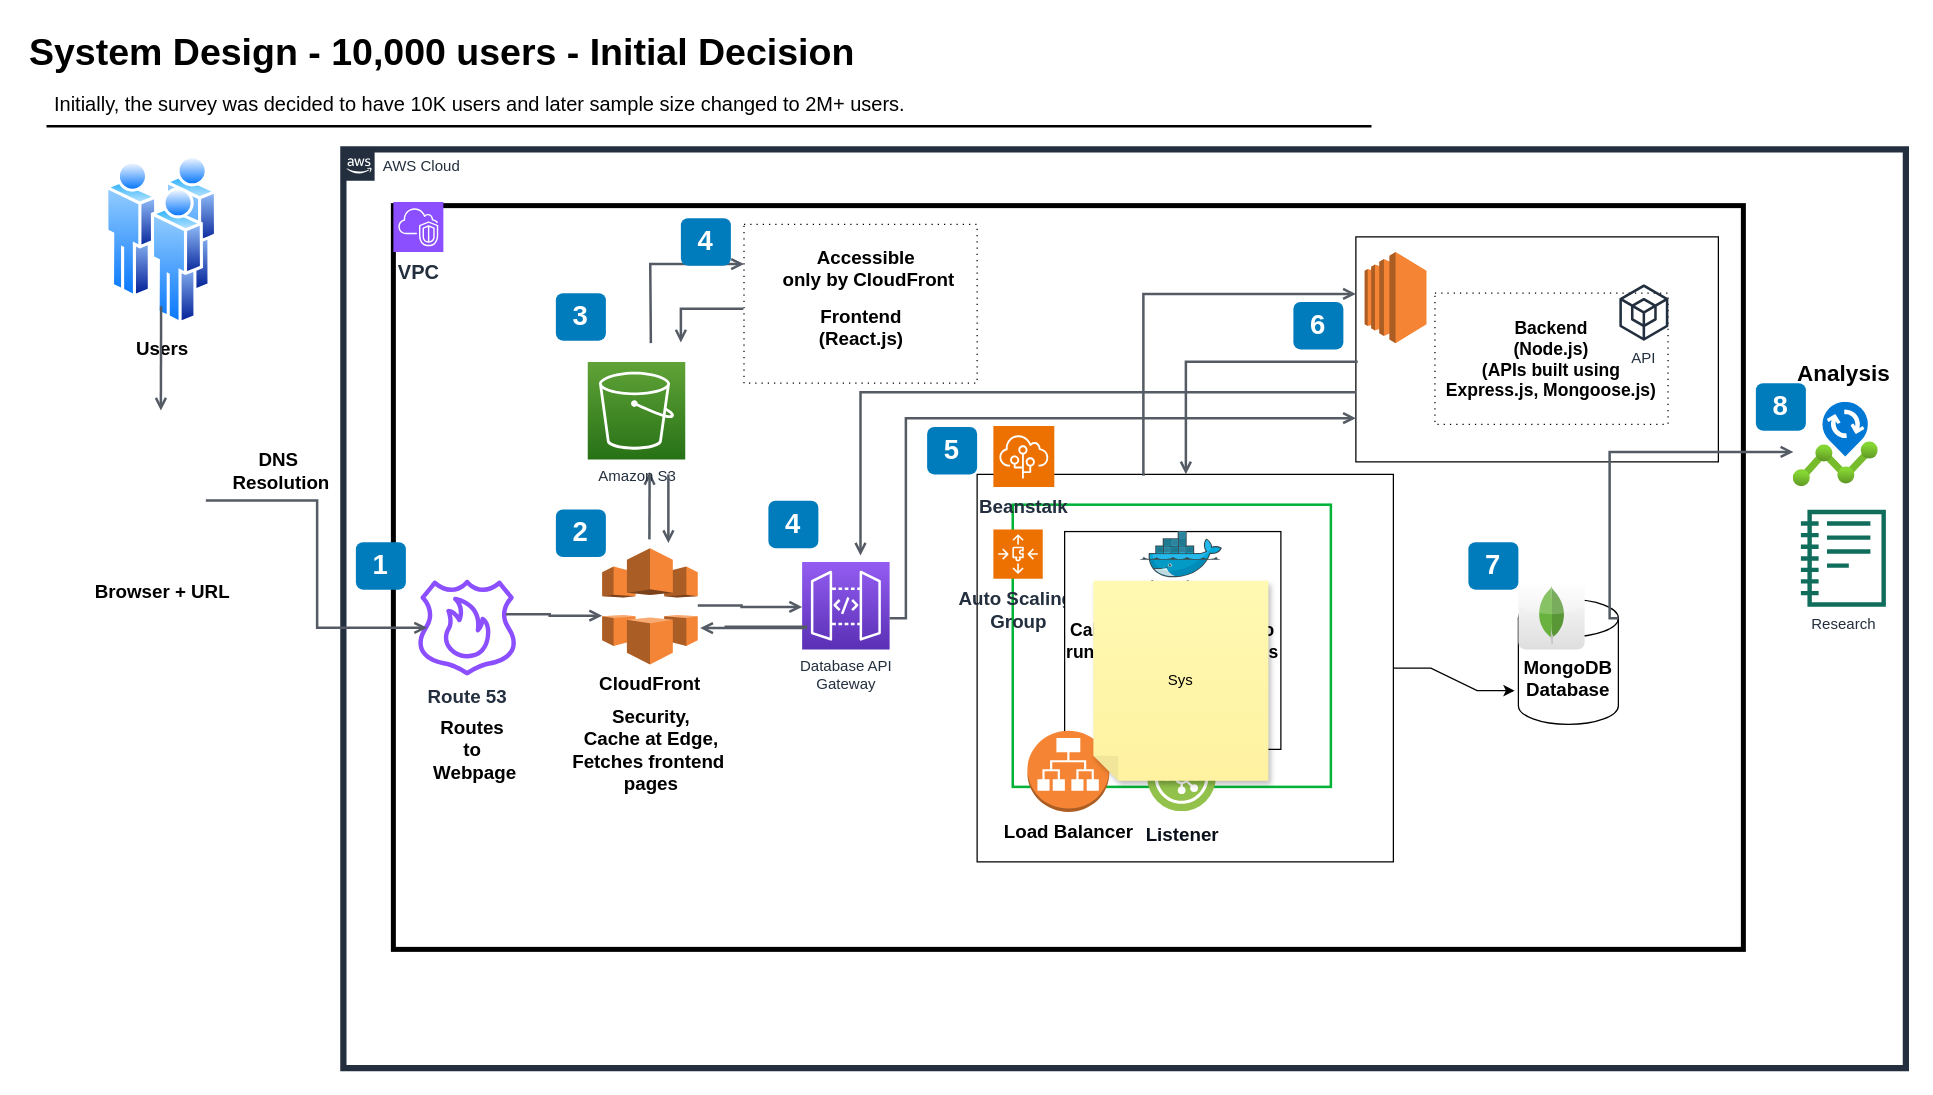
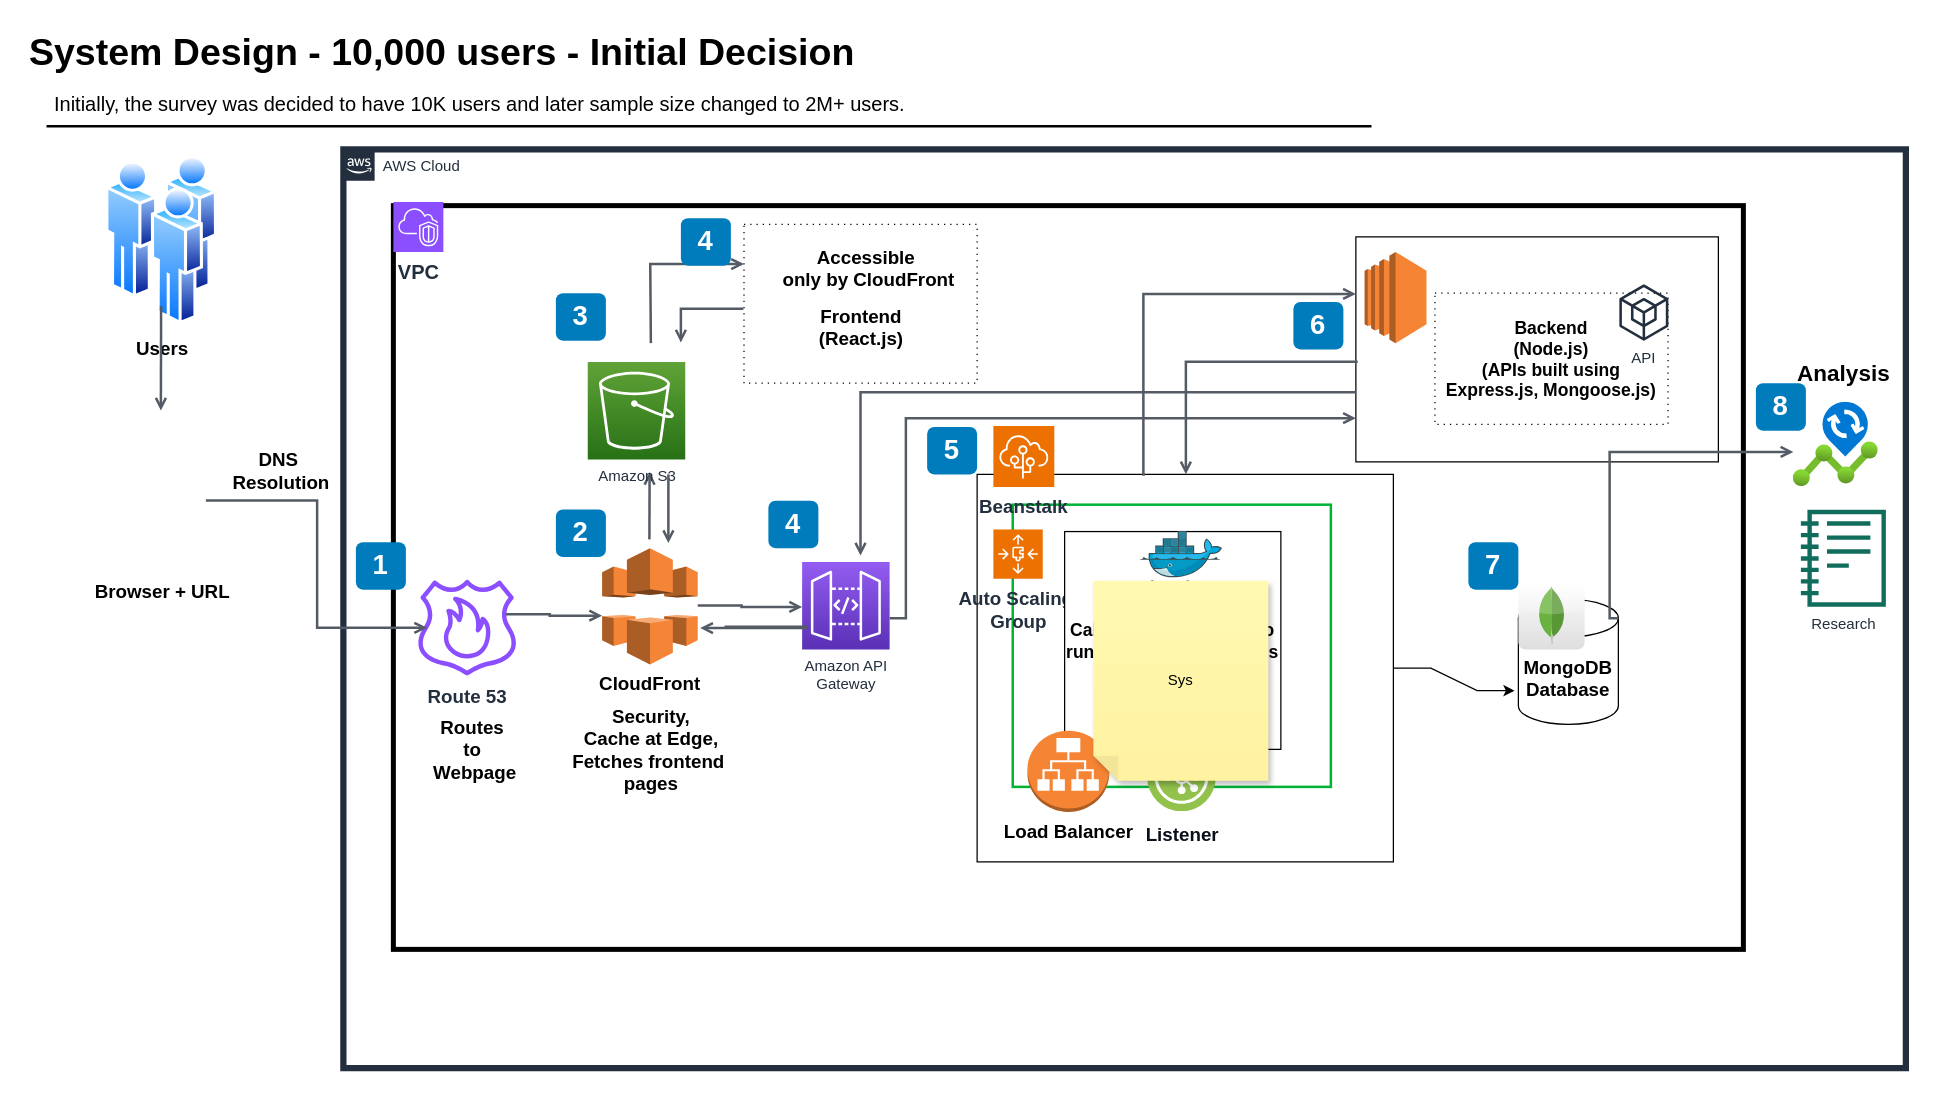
(846, 676) -> (846, 676)
